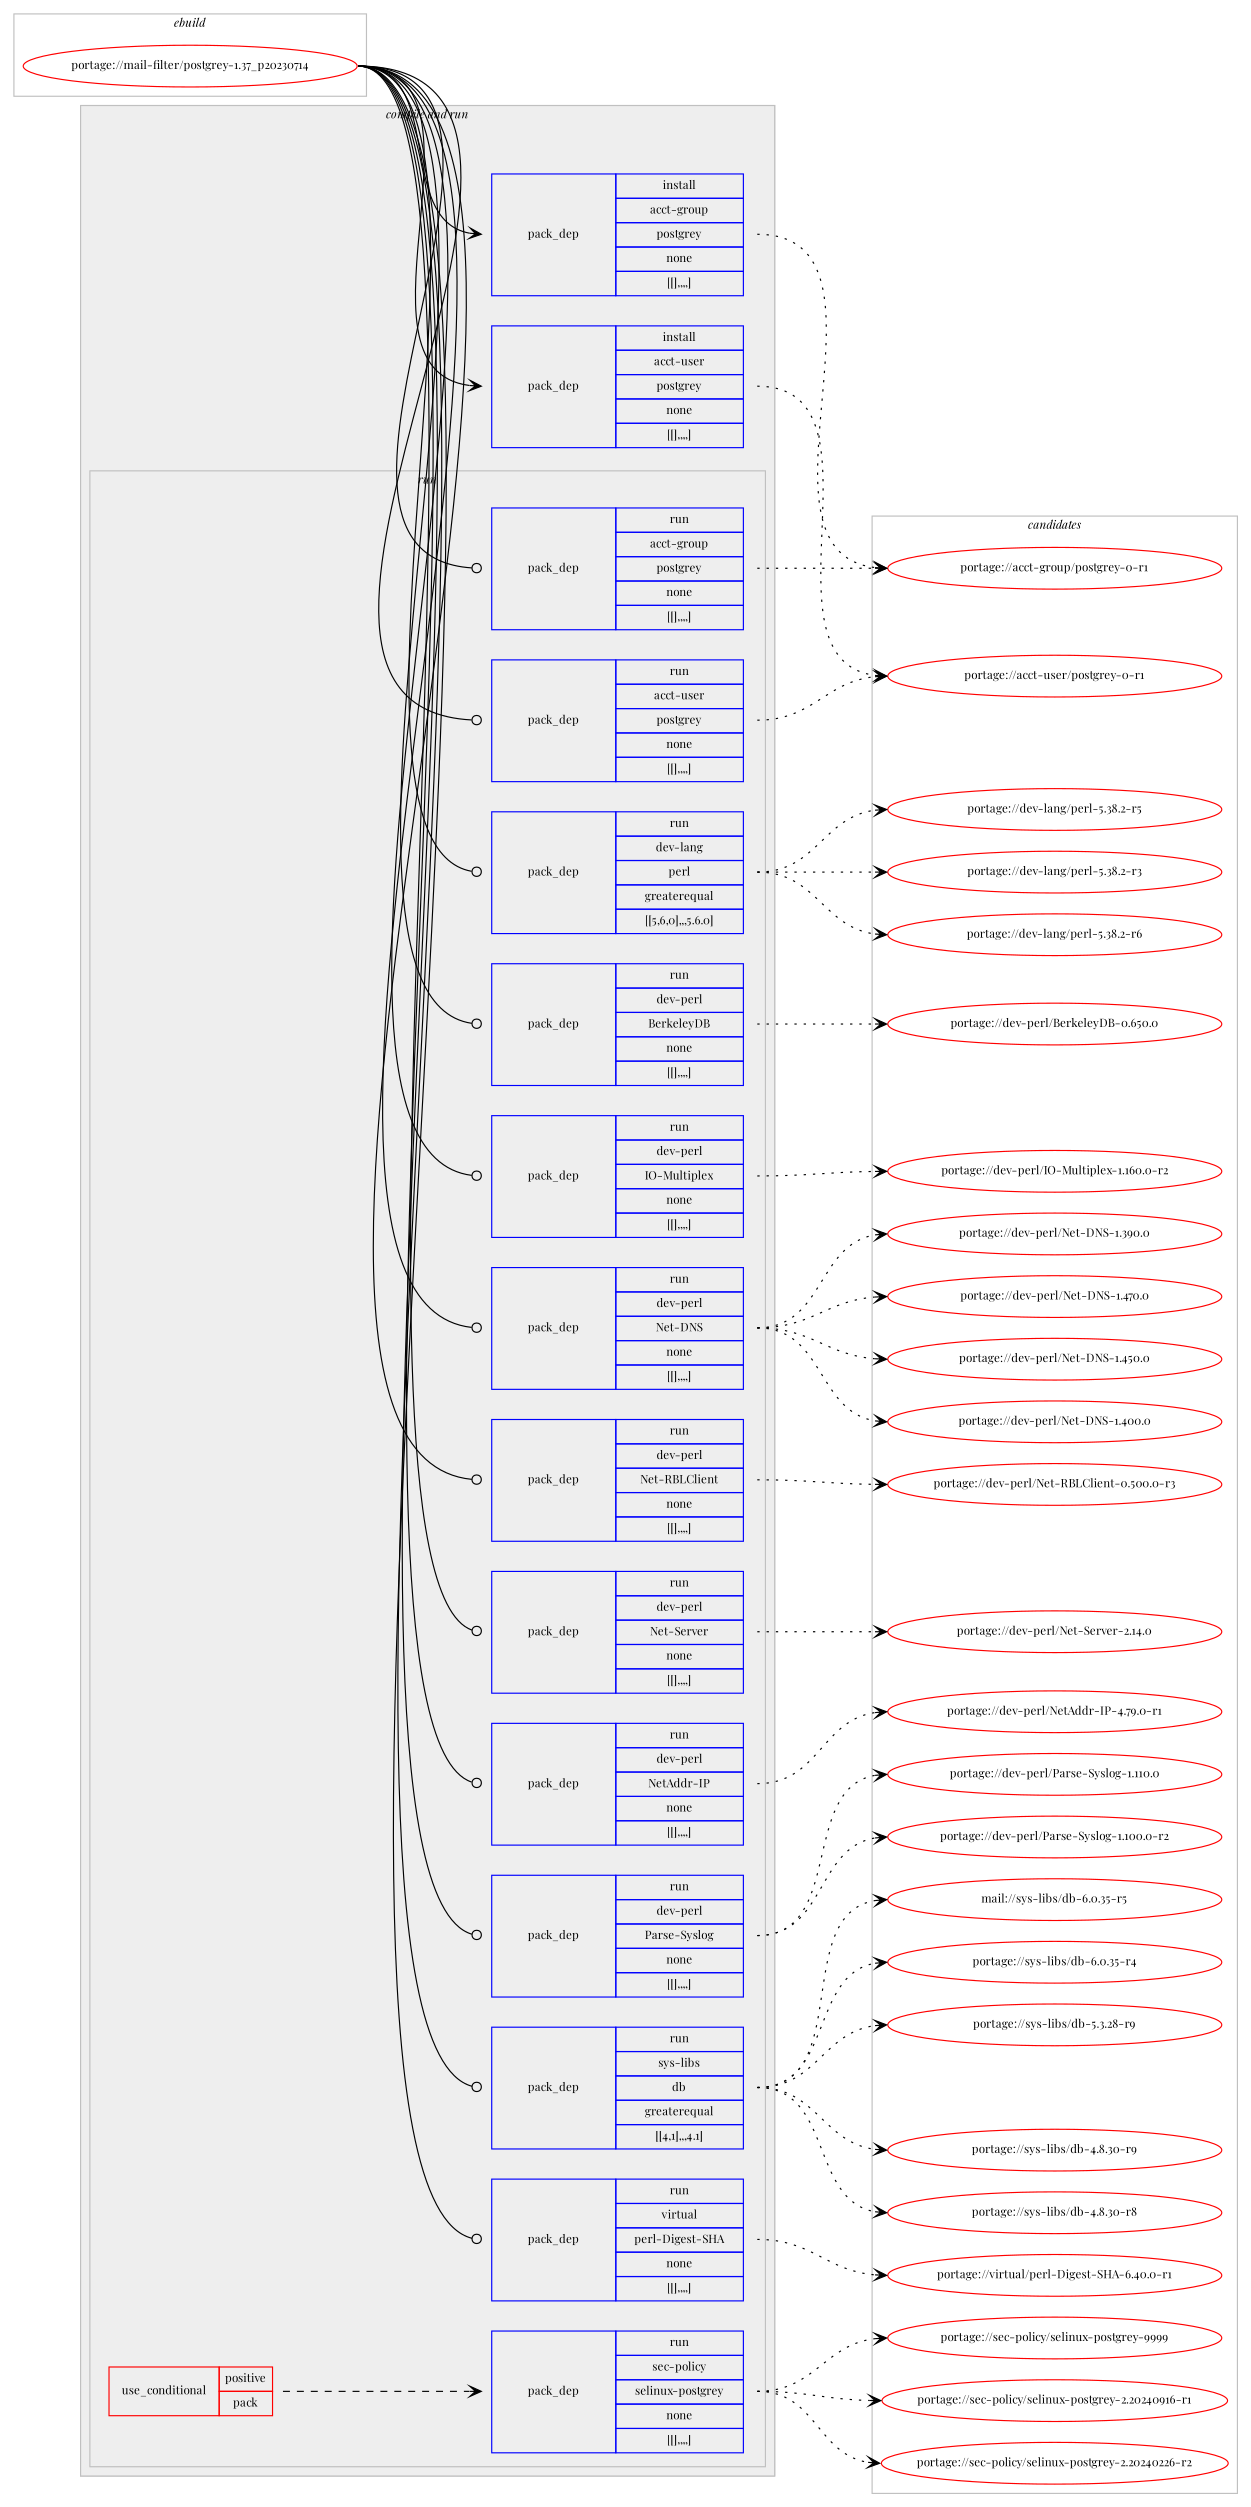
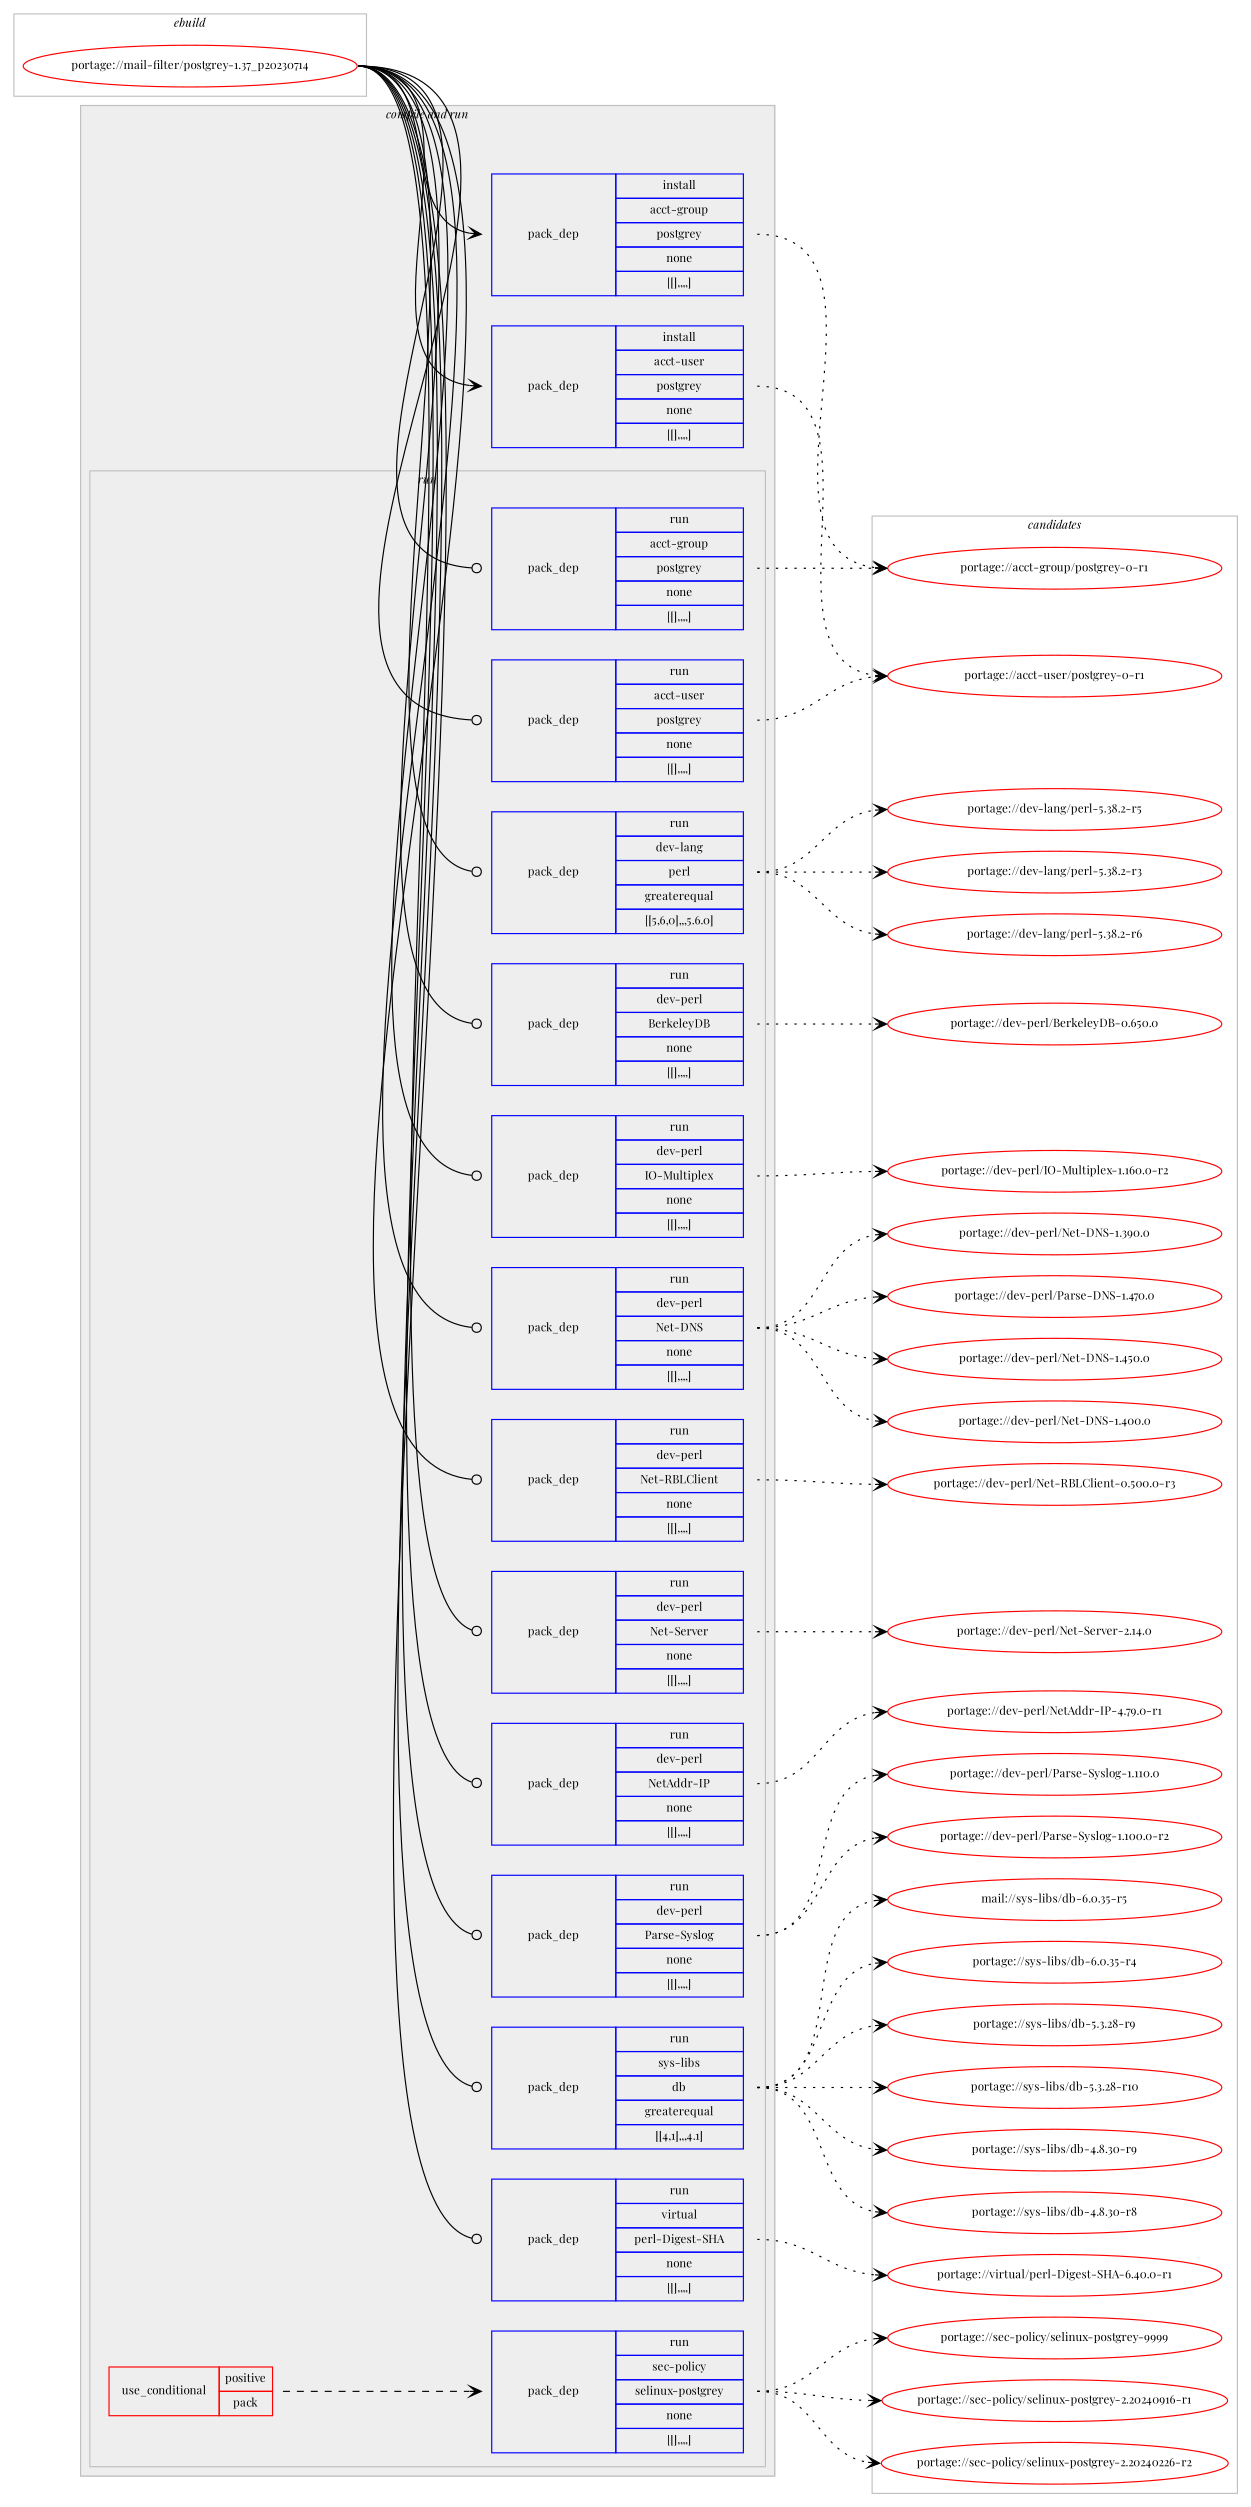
(1055, 1297) -> (1055, 1297)
none -> (1055, 2088)
